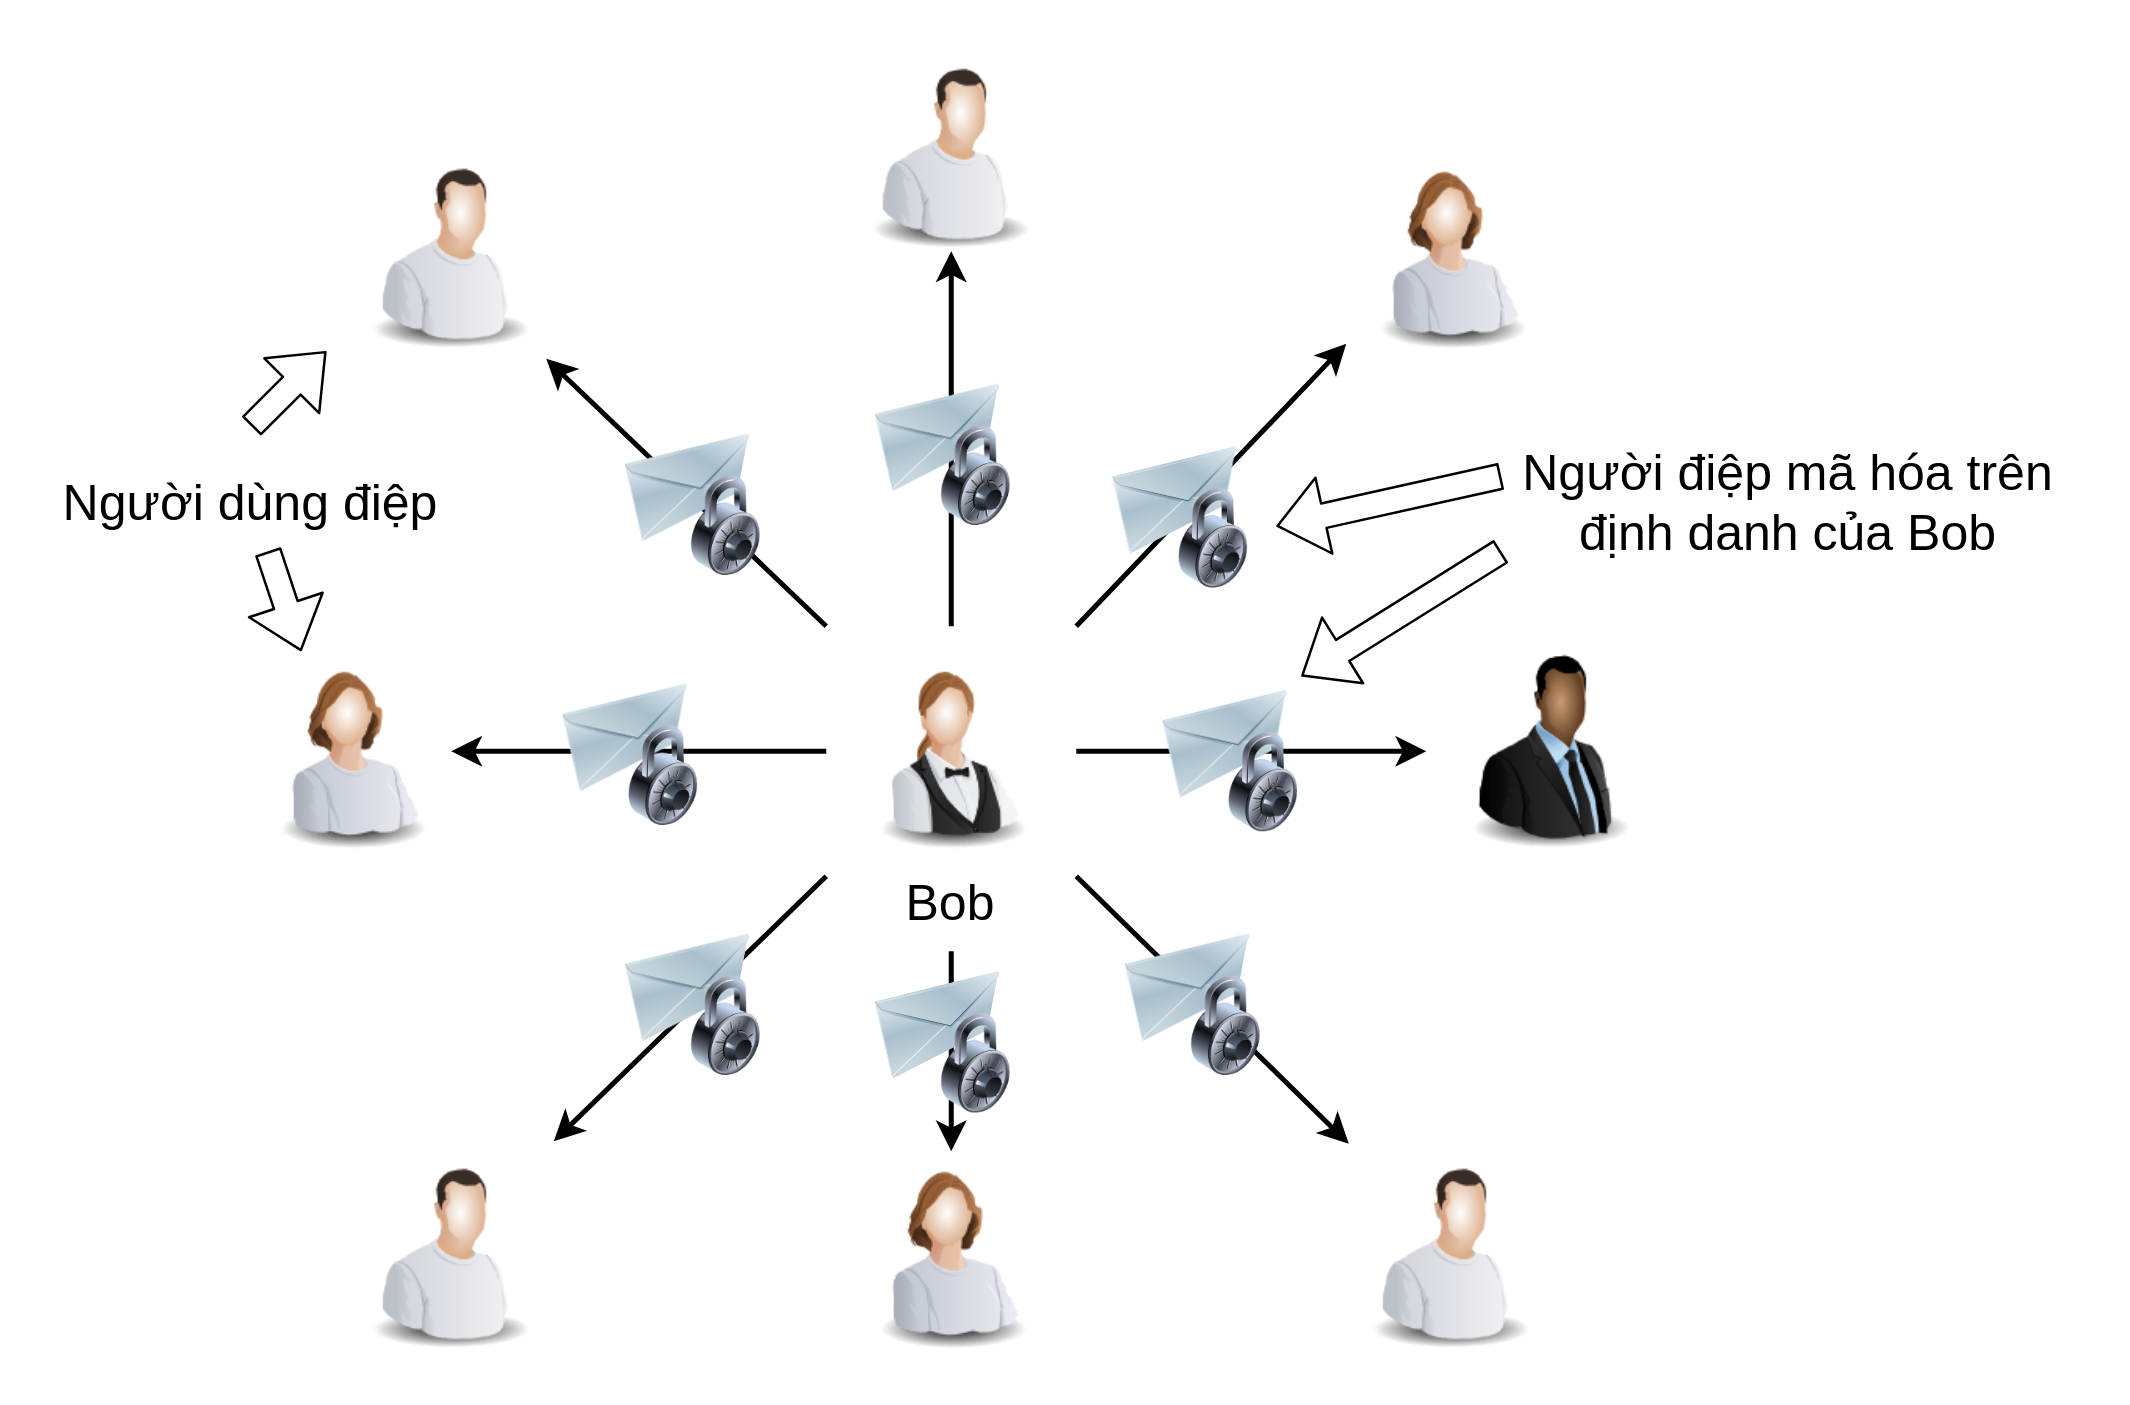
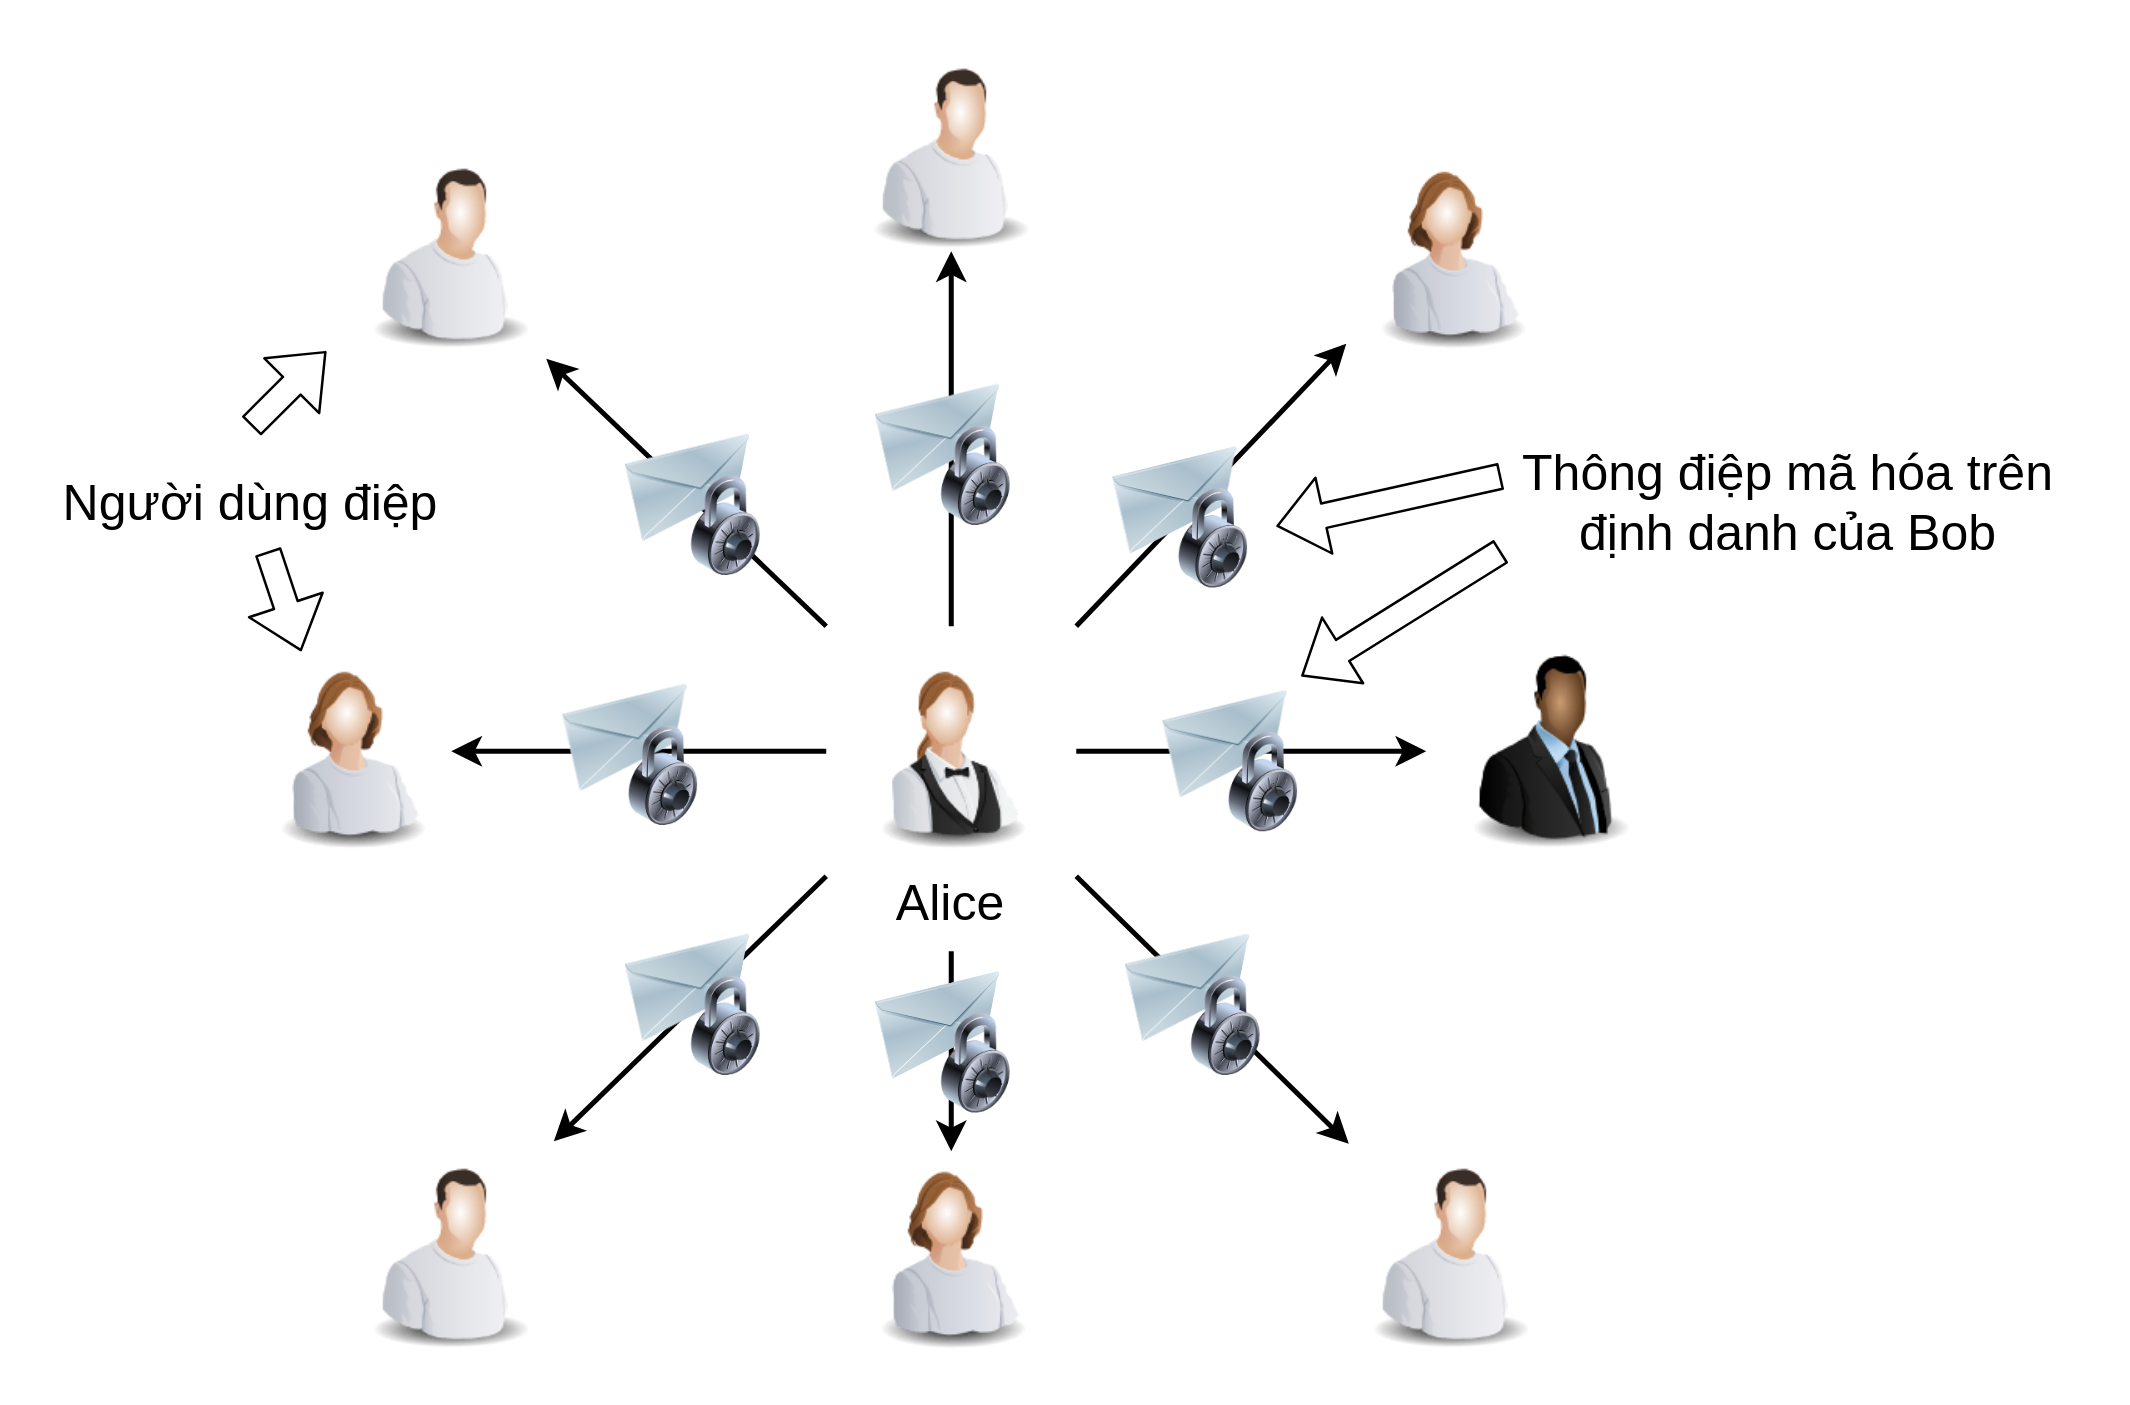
(1789, 501) -> (1789, 501)
(951, 901) -> (951, 901)
